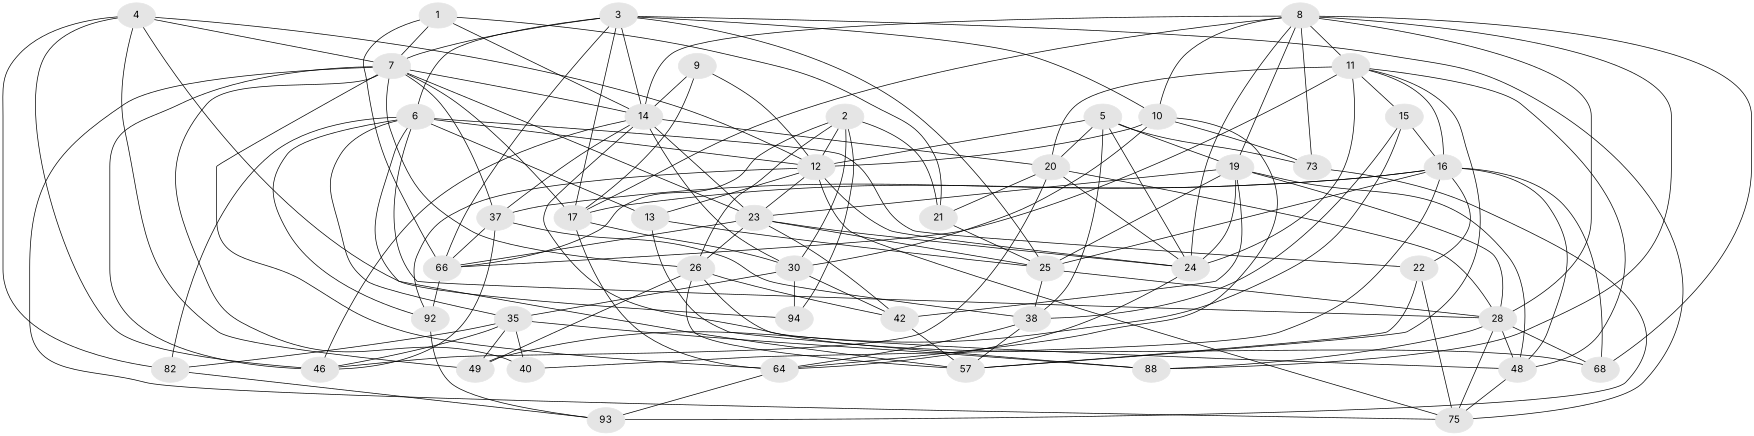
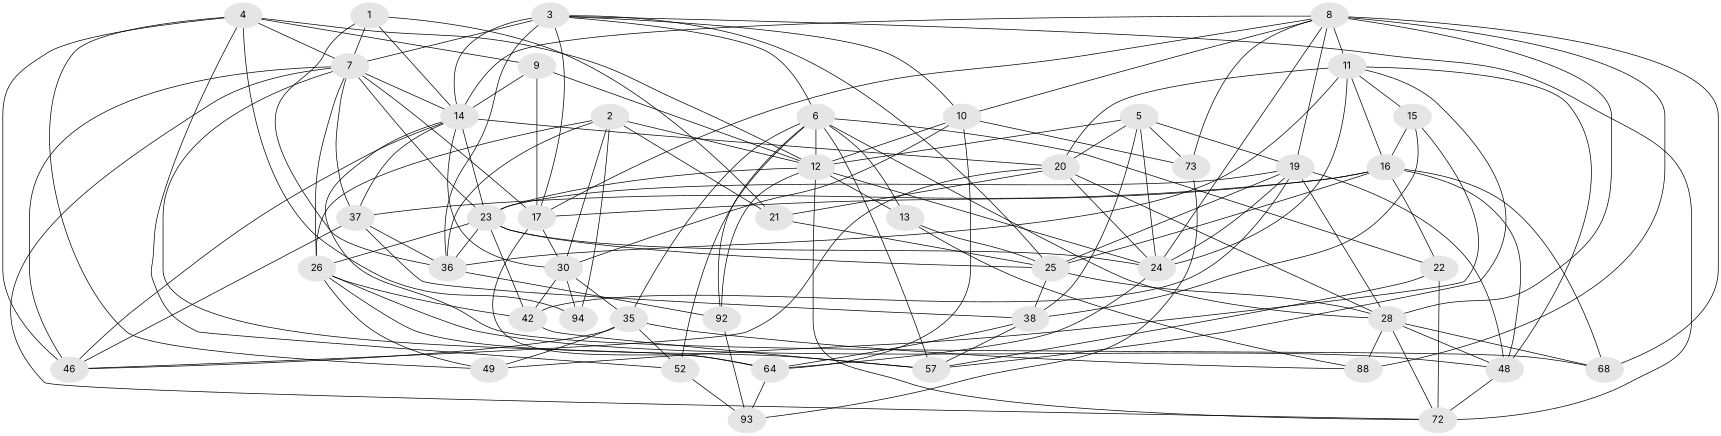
none -> (384, 40)
(442, 268) -> (448, 268)
(170, 370) -> (680, 370)
(526, 370) -> none
(1454, 420) -> (1438, 420)
